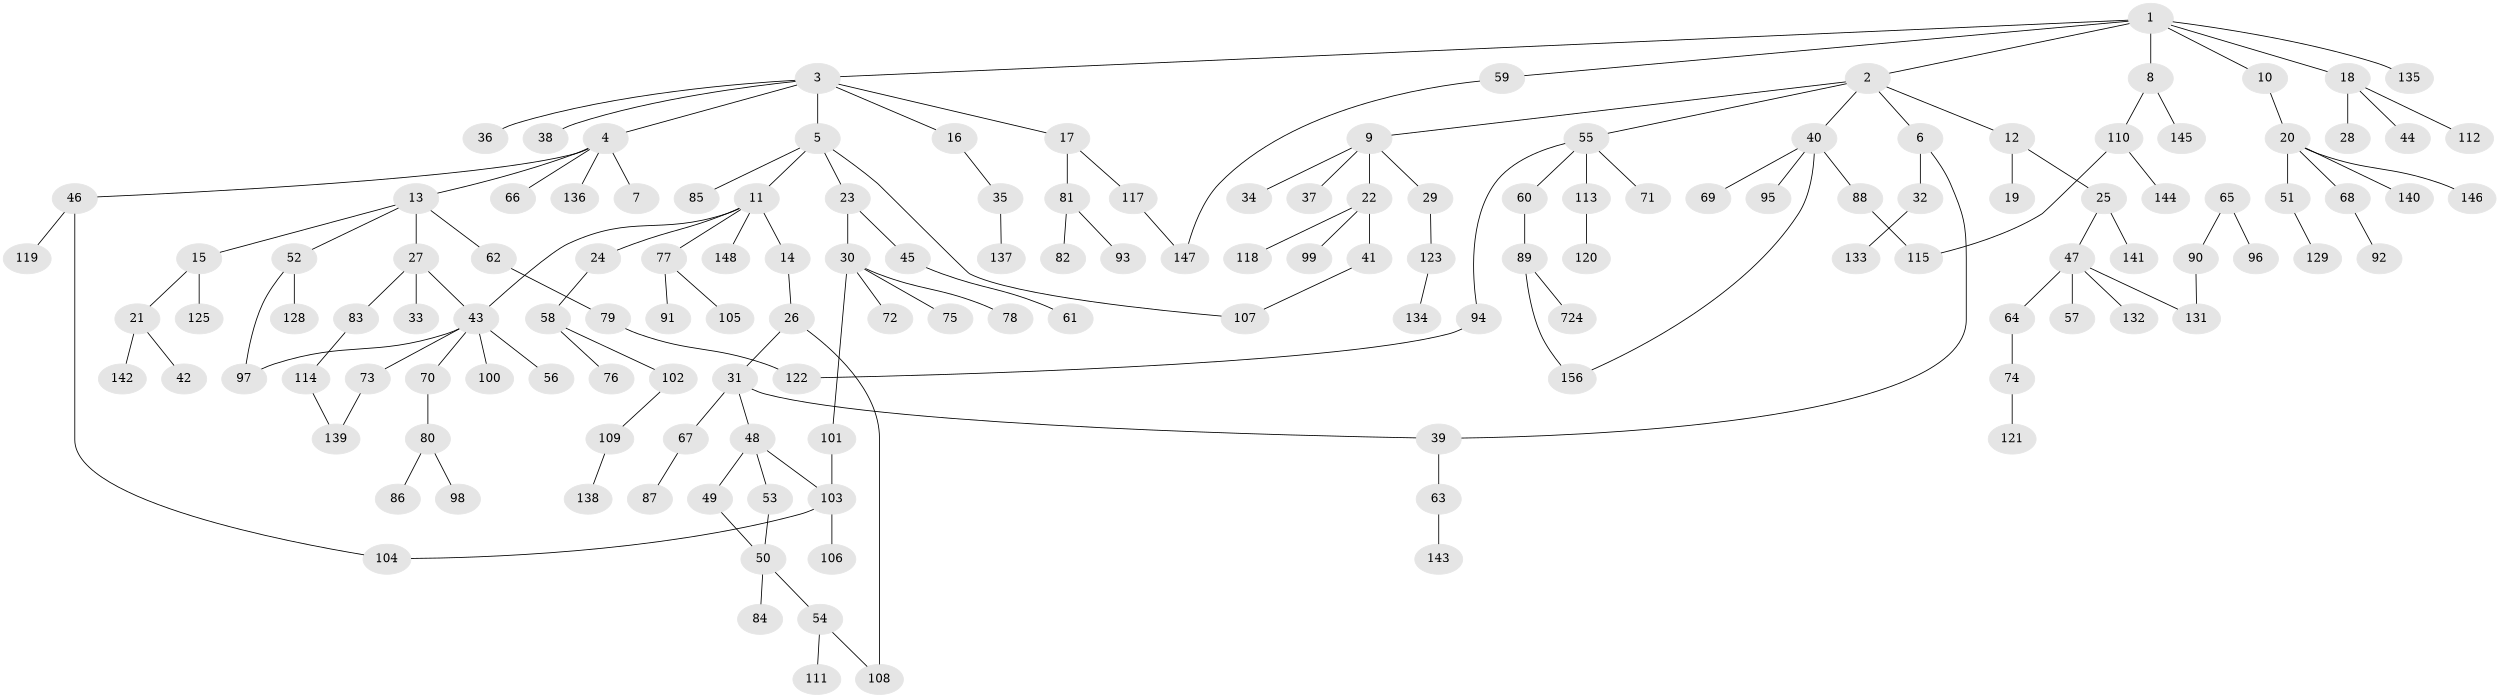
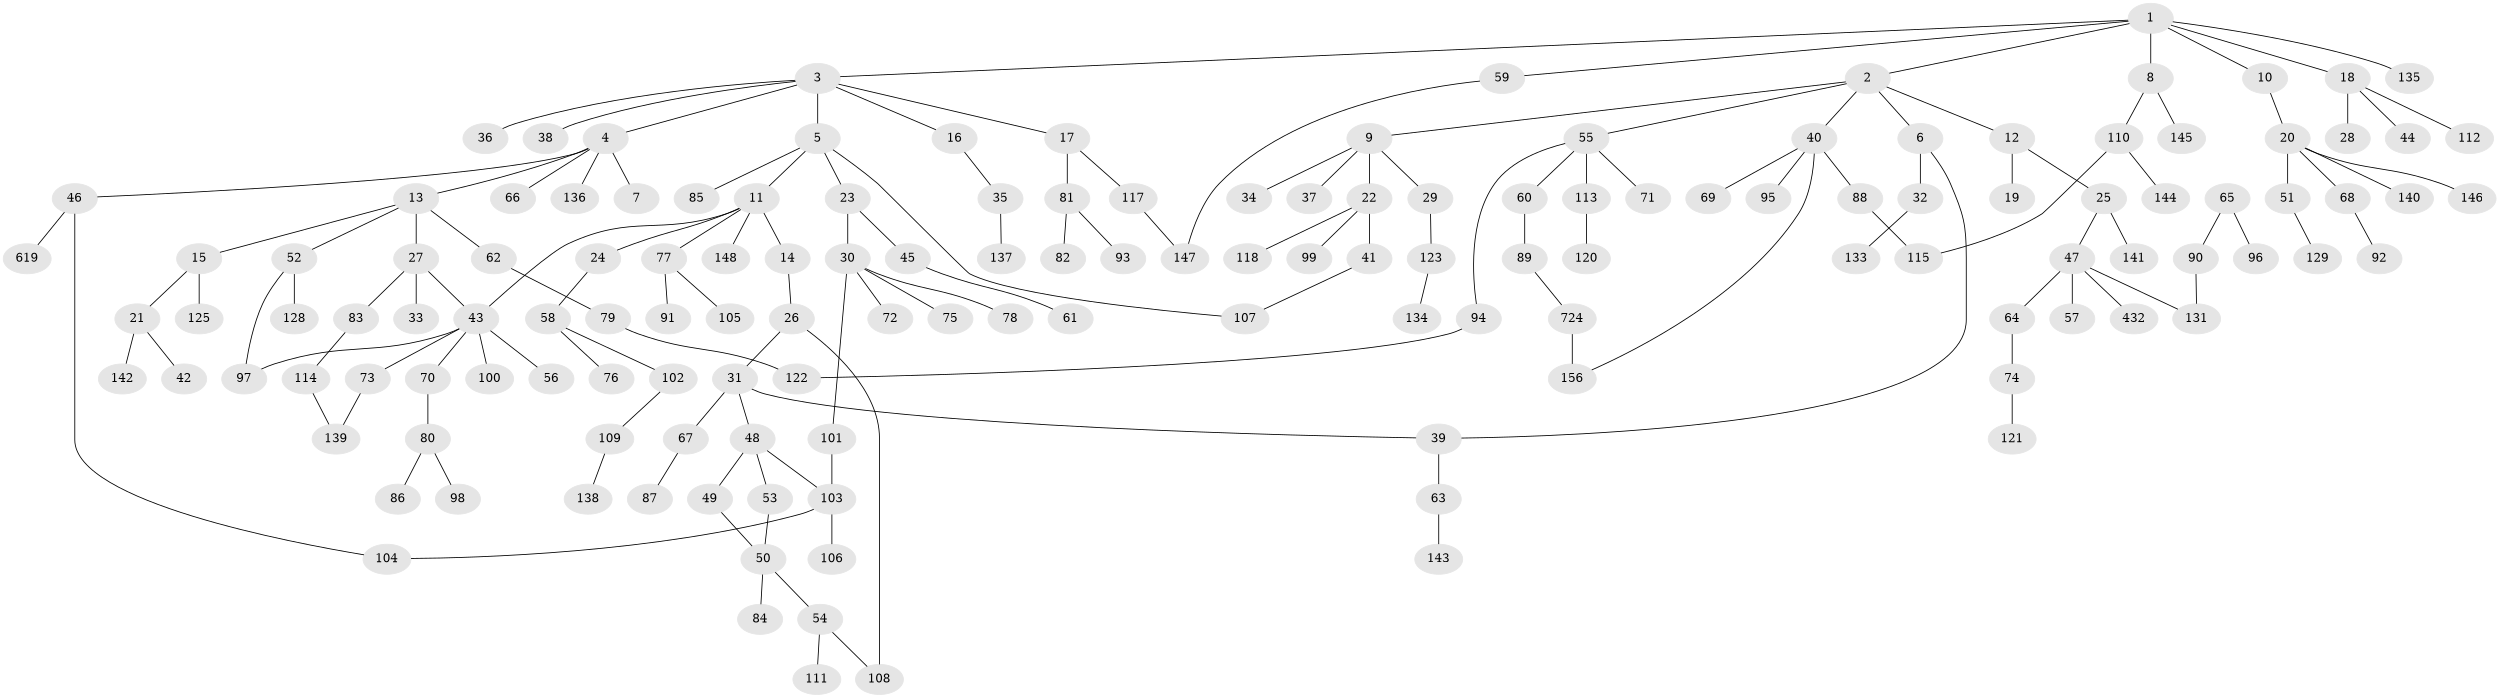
(27, 259) -> (27, 259)
(2134, 319) -> (2134, 319)
(1536, 323) -> (1572, 349)
